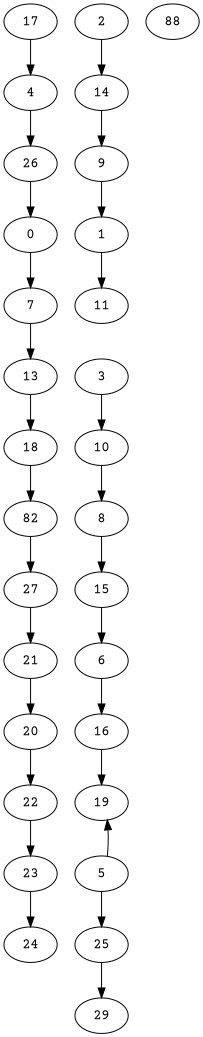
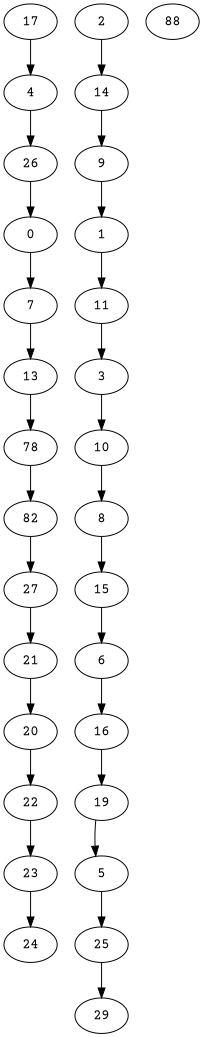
none -> (102, 336)
(31, 448) -> (31, 448)
(108, 843) -> (95, 833)
